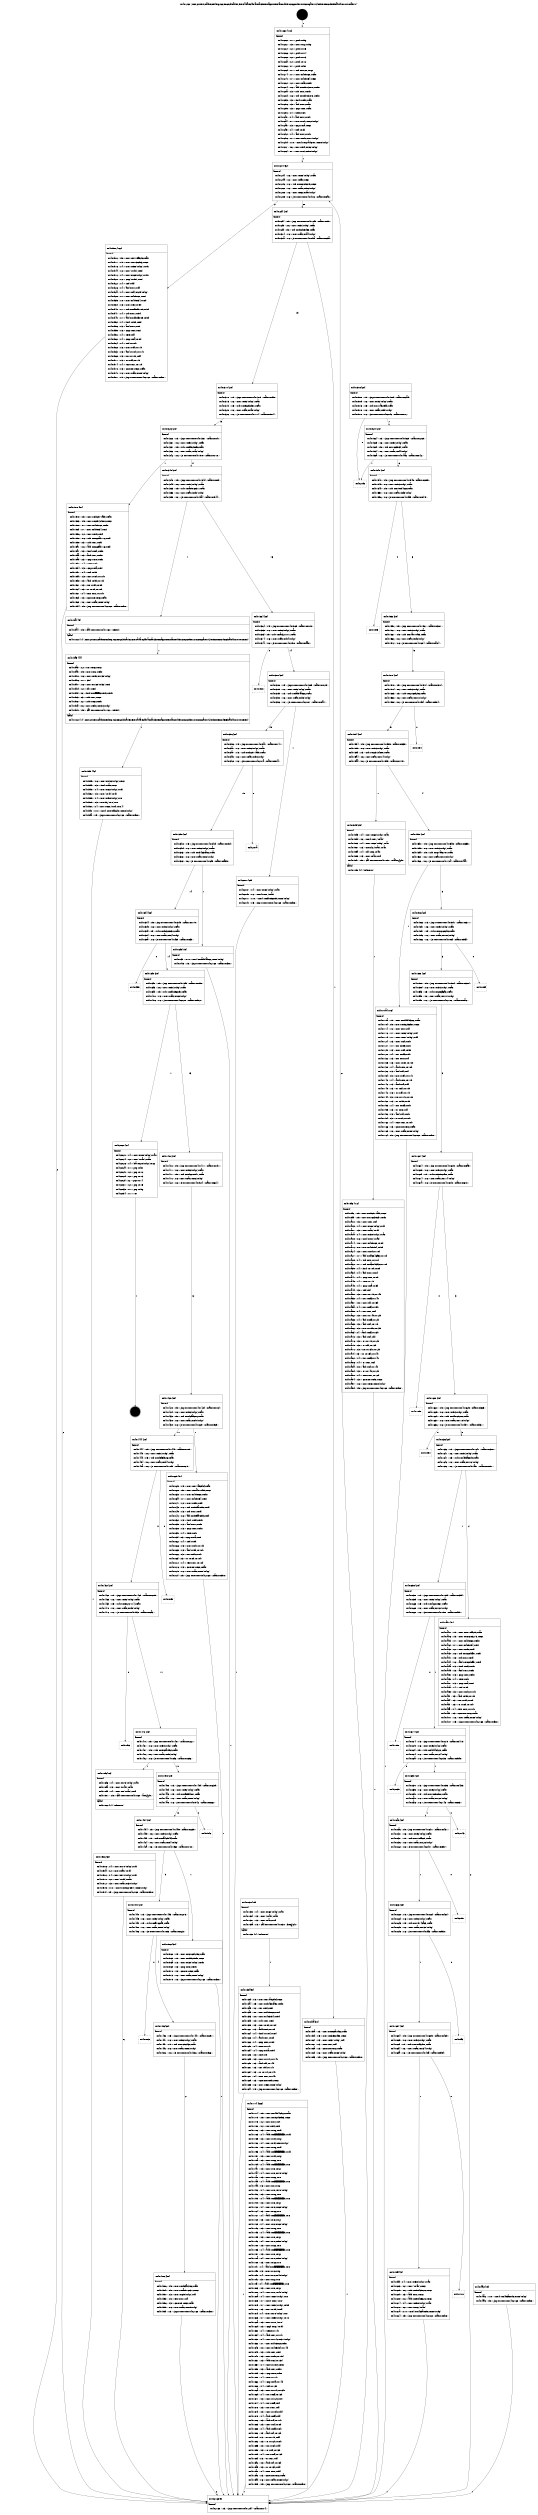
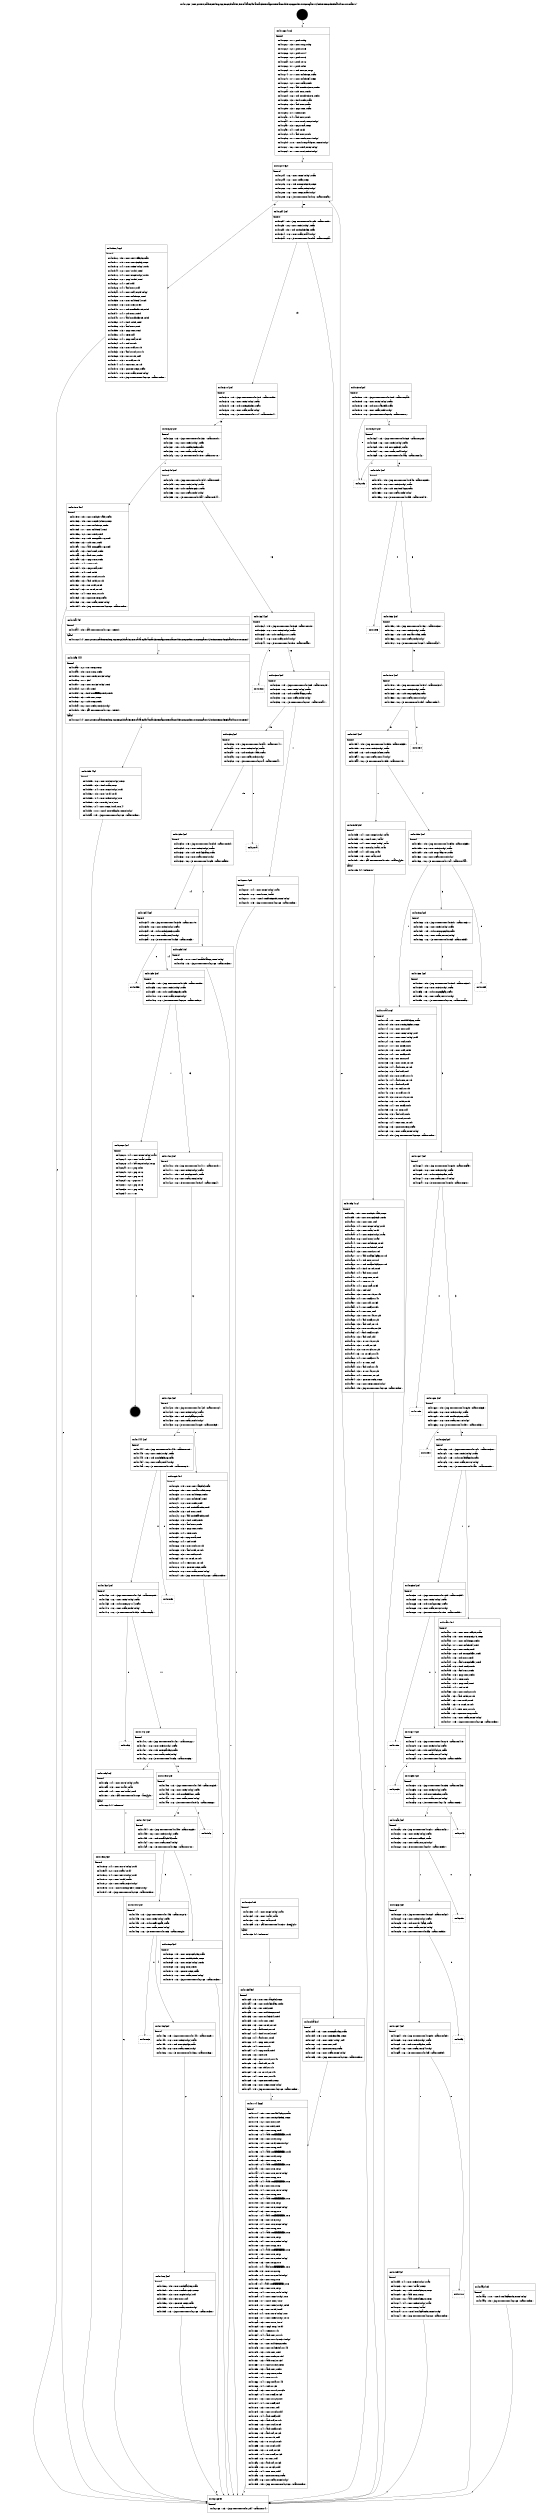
(191, 462) -> none
(174, 558) -> none
(290, 651) -> (290, 651)
(469, 962) -> (477, 921)
none -> (125, 1831)
(239, 2293) -> (271, 2096)
(345, 2298) -> (318, 2103)
